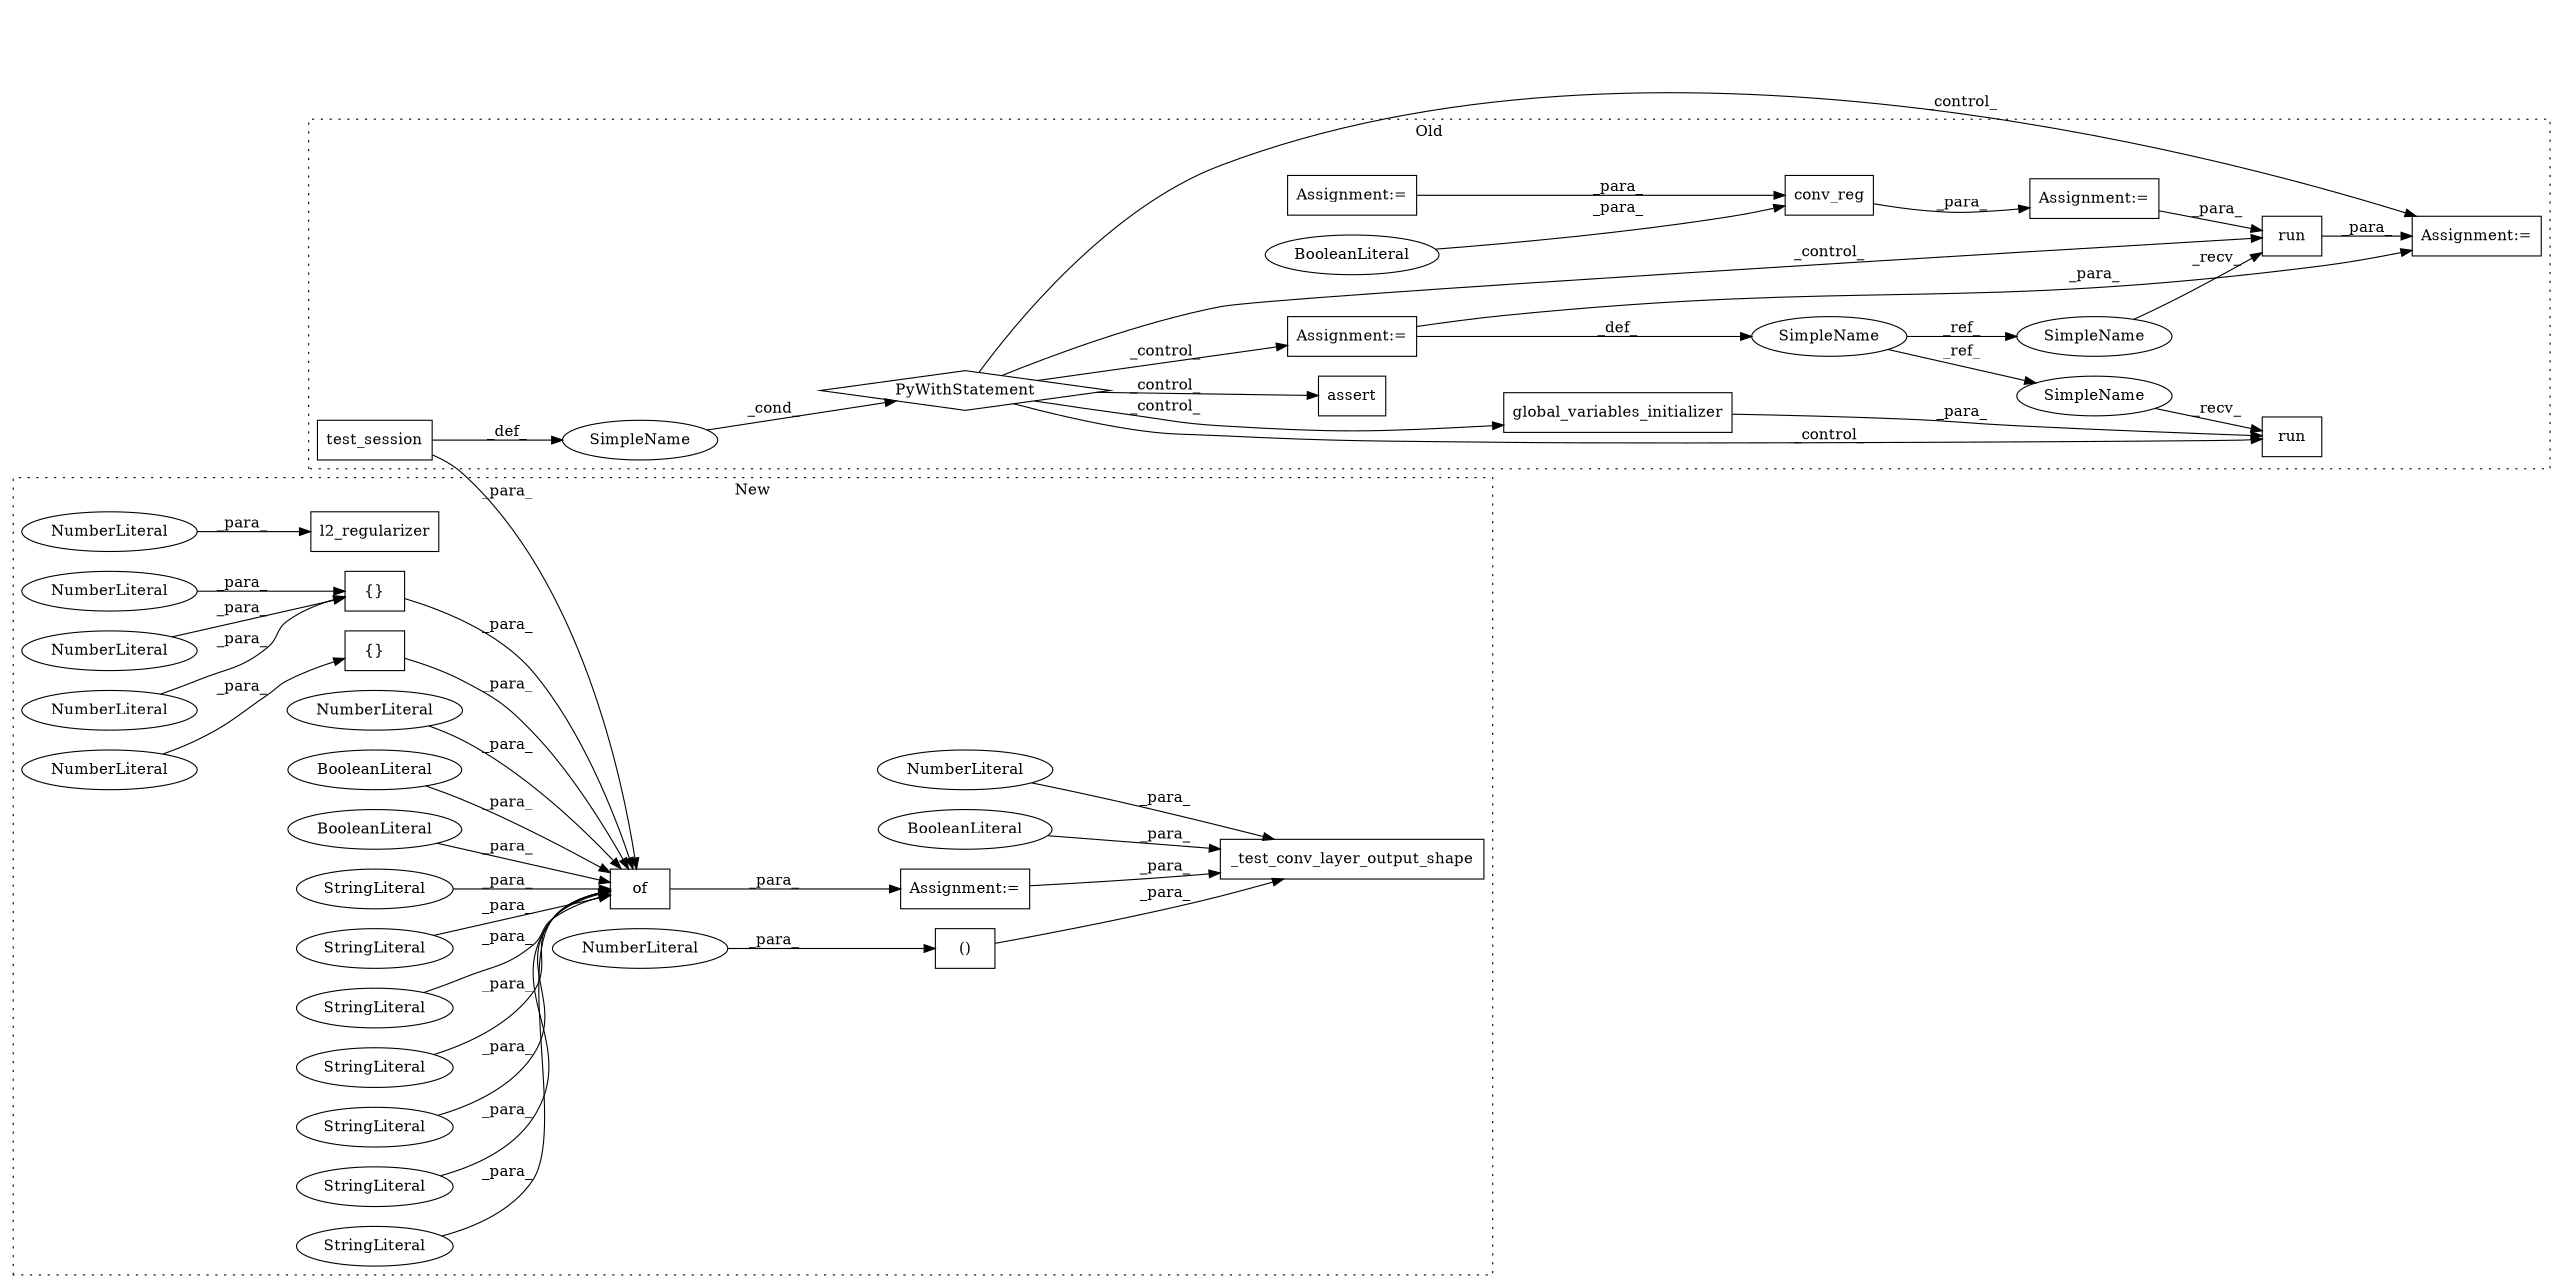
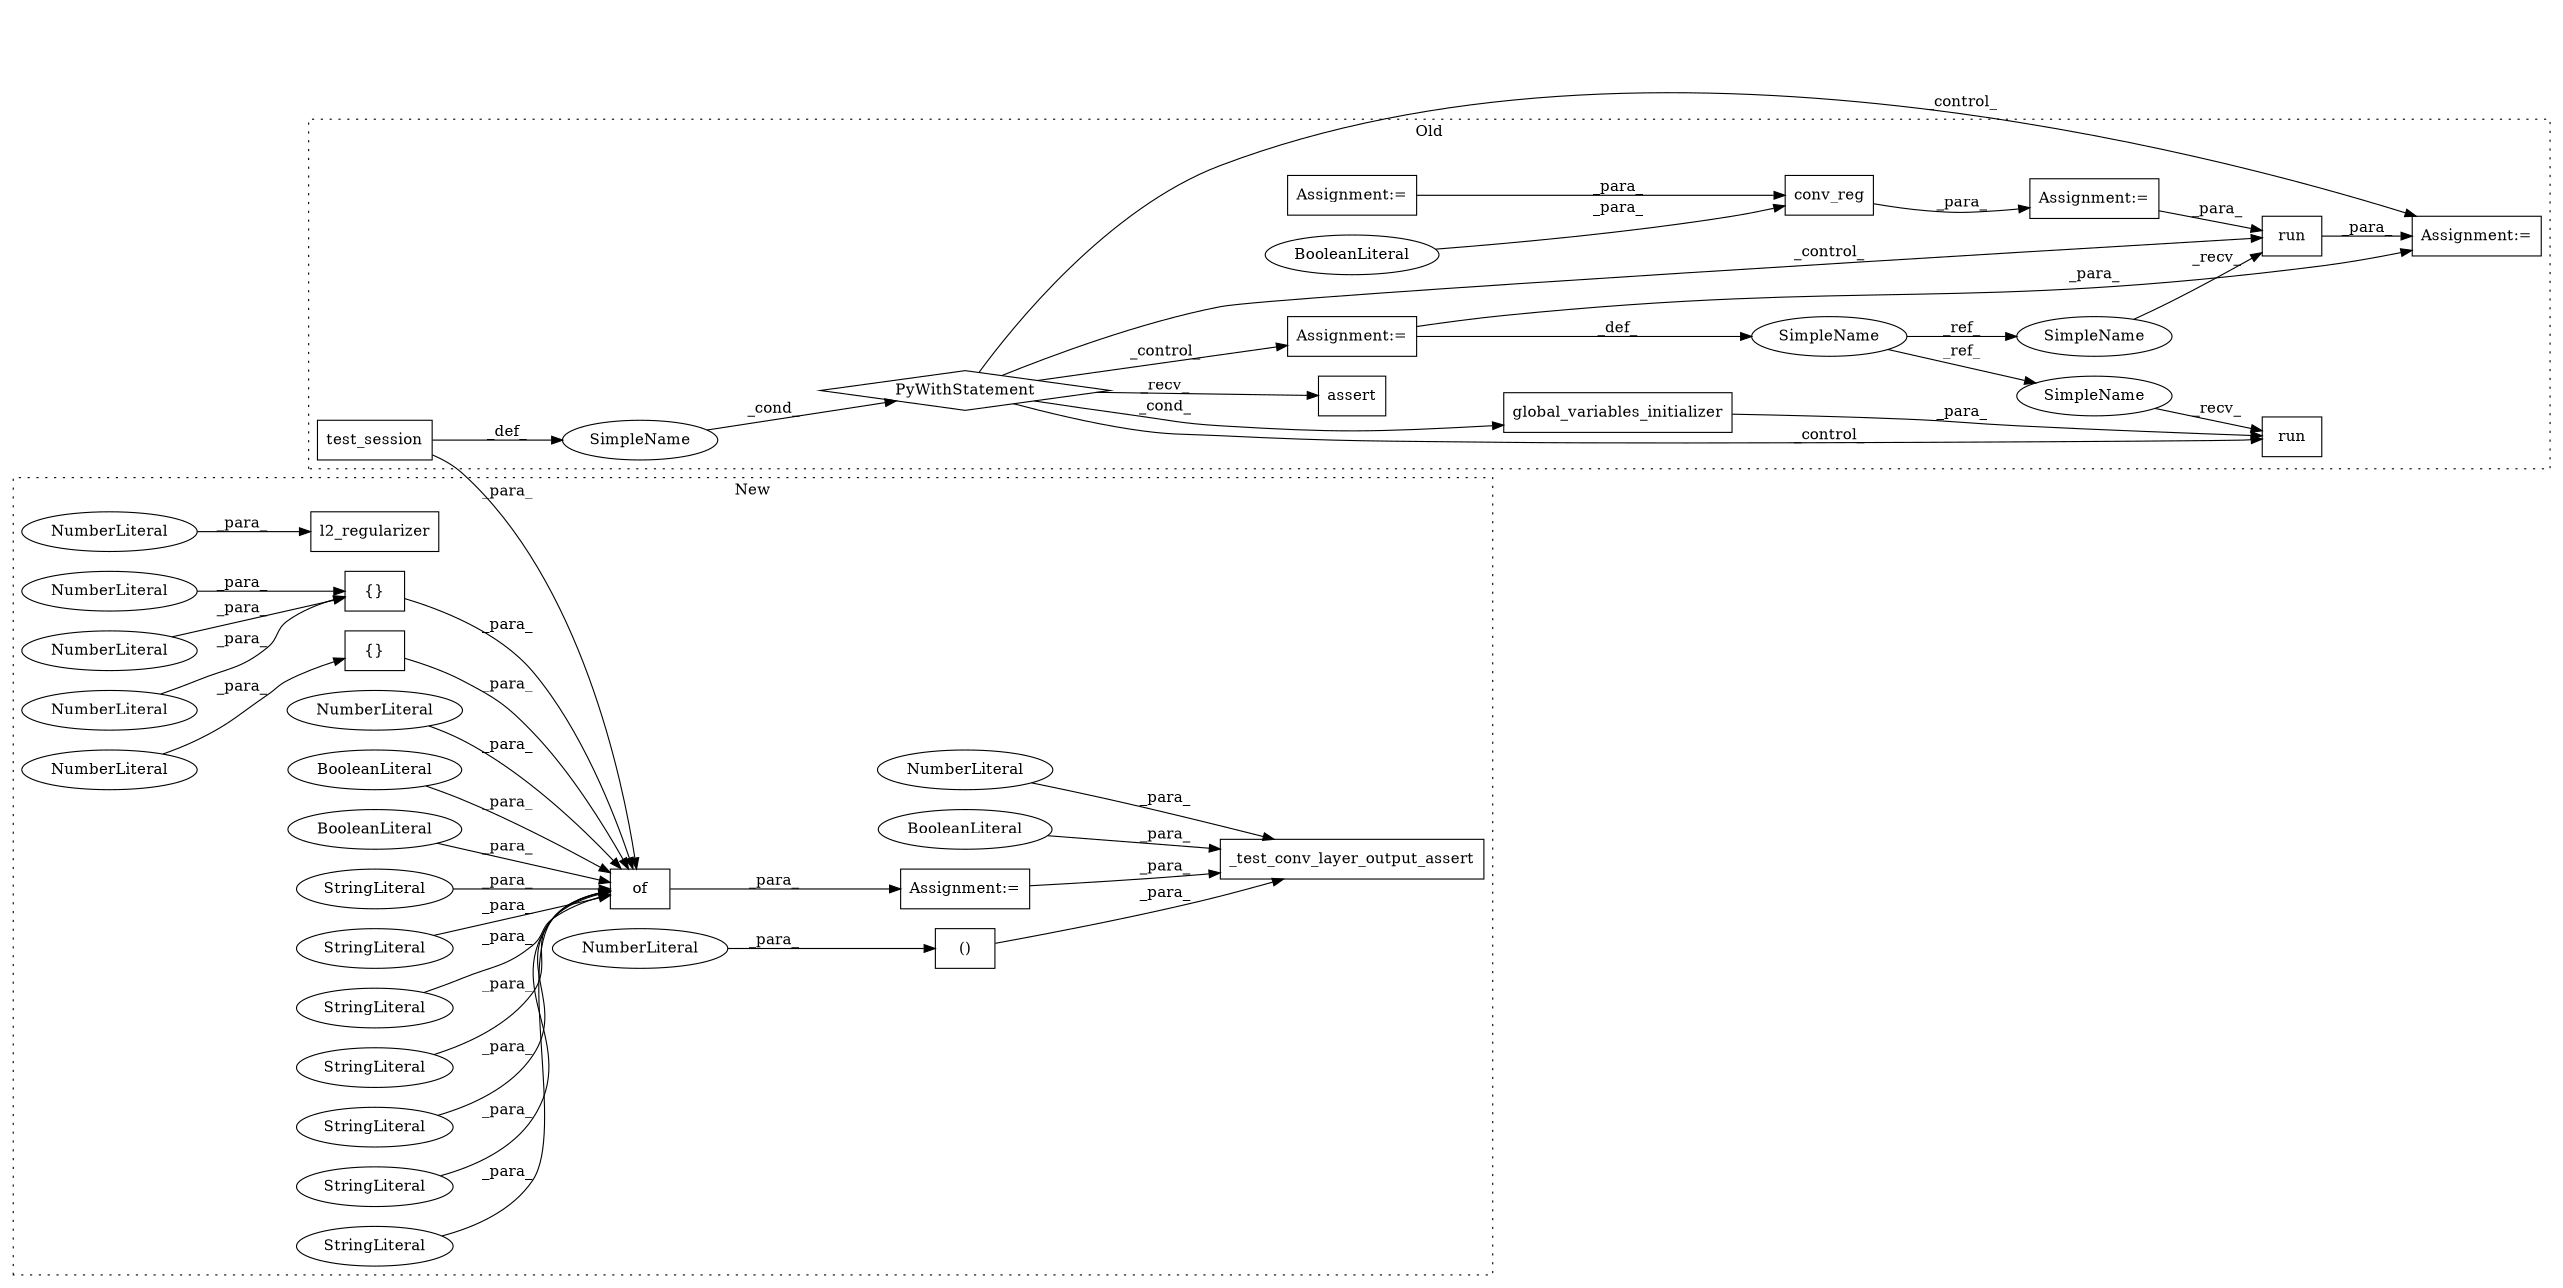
(1165, 386) -> (1165, 386)
(1165, 406) -> (1165, 406)
(1352, 859) -> (1352, 859)
